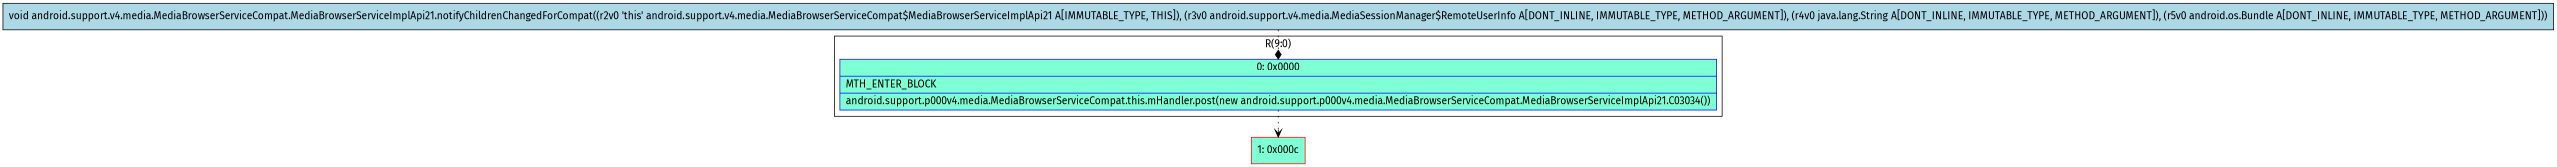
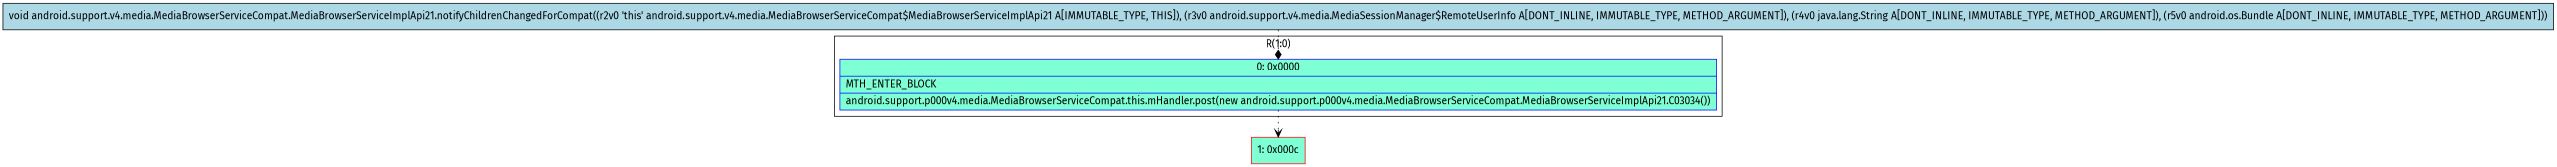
(1278, 45) -> (1278, 45)
